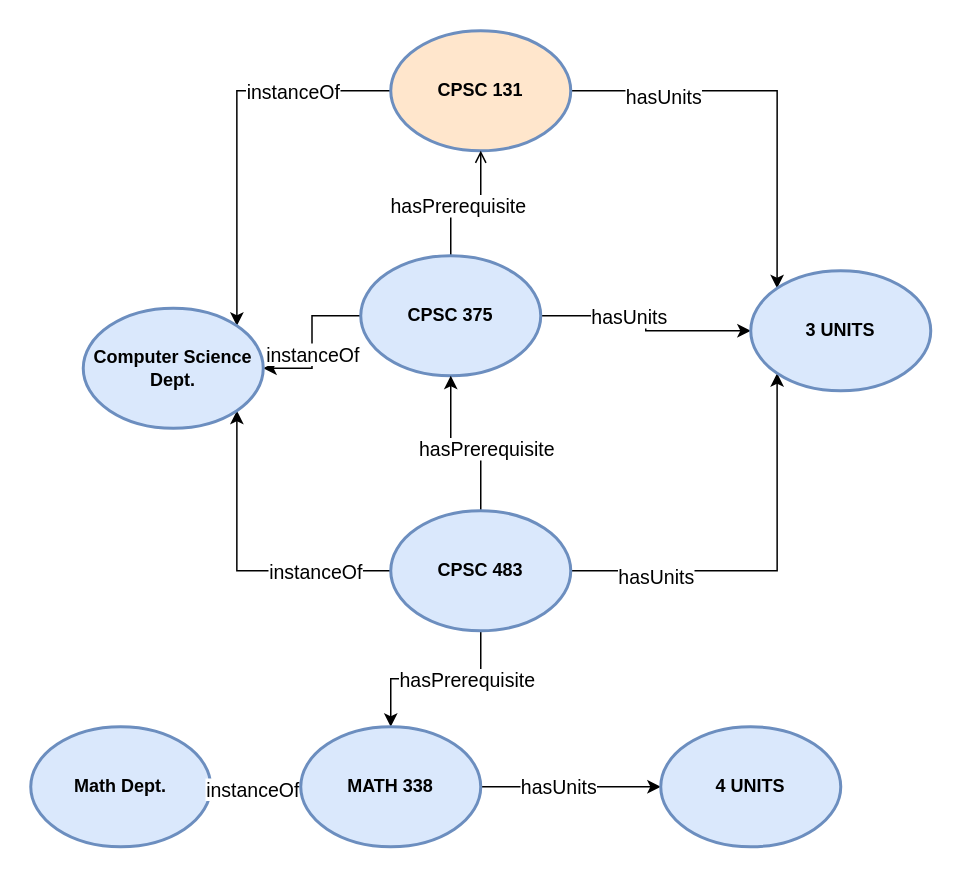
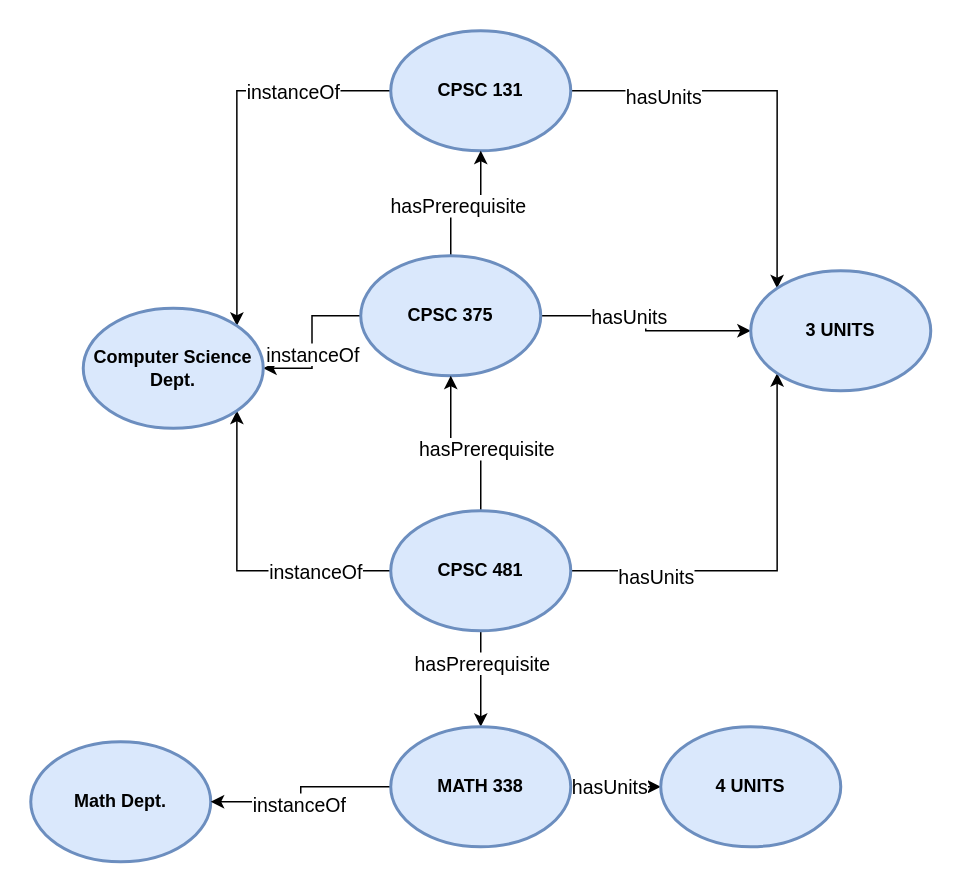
(481, 91) -> (481, 91)
(481, 159) -> (481, 162)
(481, 571) -> (481, 571)
(121, 787) -> (121, 802)
(391, 787) -> (481, 787)
